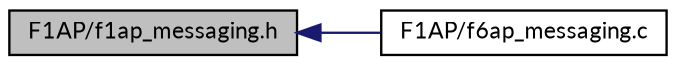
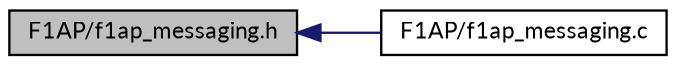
(524, 33) -> (524, 33)
